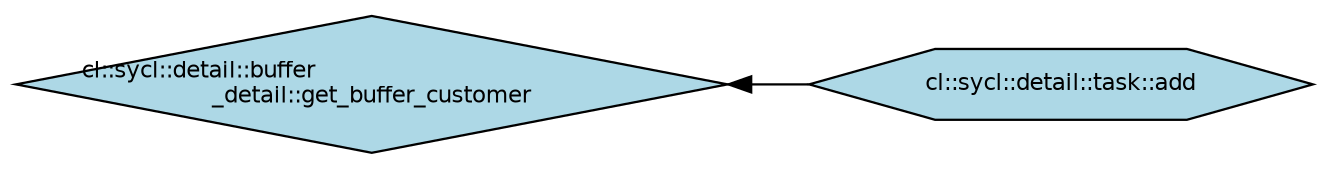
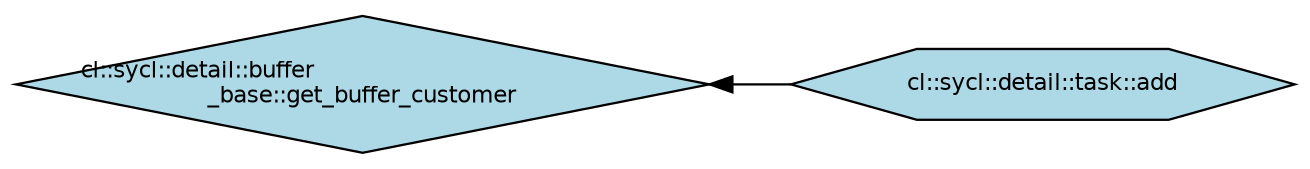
(372, 84) -> (363, 84)
